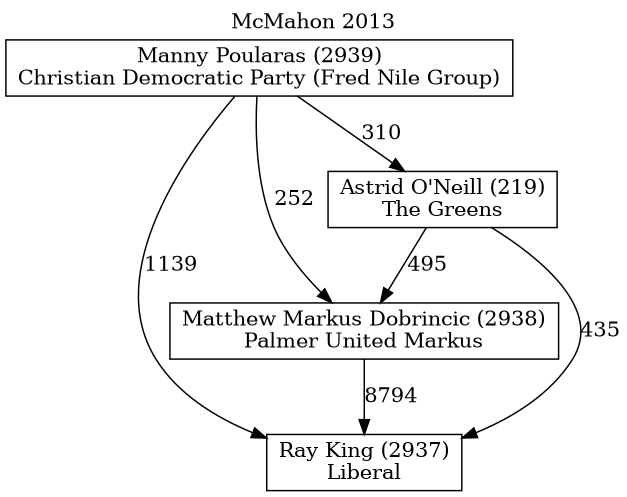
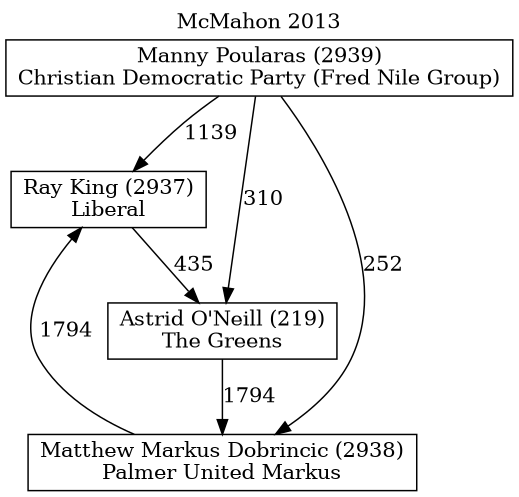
(428, 265) -> (250, 397)
(580, 337) -> (160, 260)
(392, 397) -> (66, 331)
